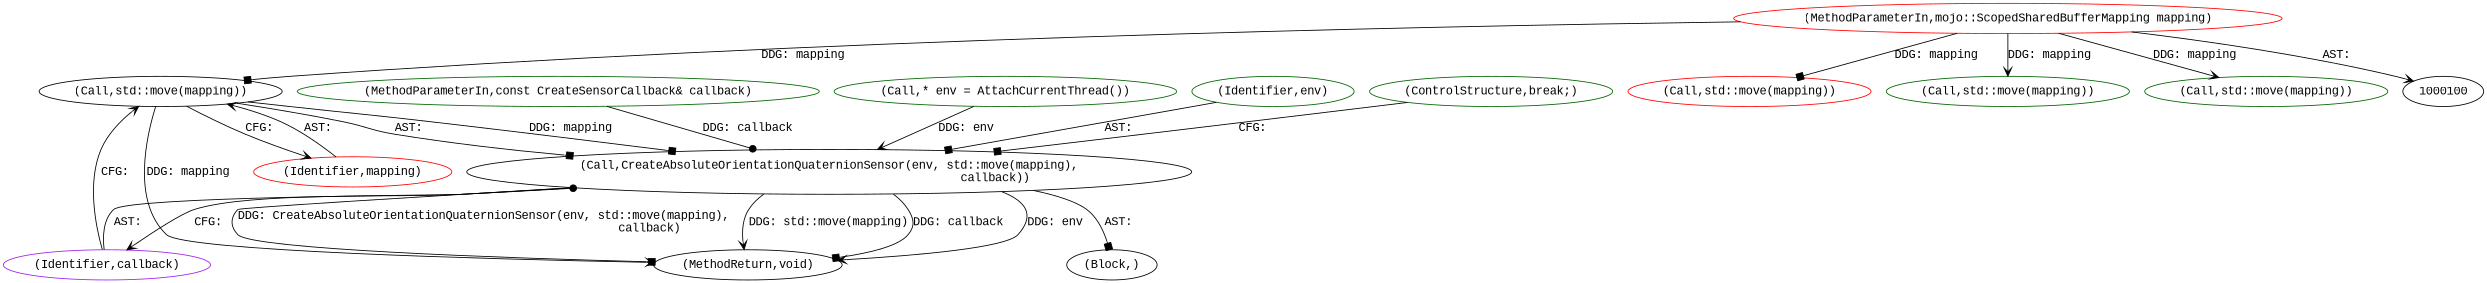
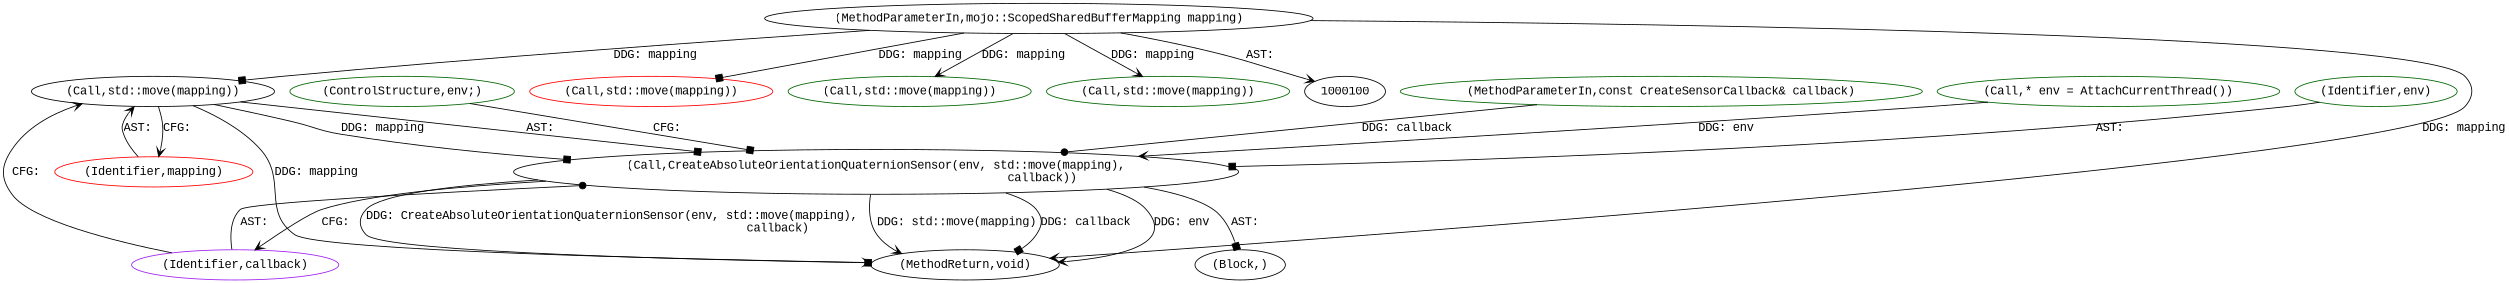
(2008, 18) -> (1039, 18)
(1491, 91) -> (402, 91)
none -> (2357, 135)
